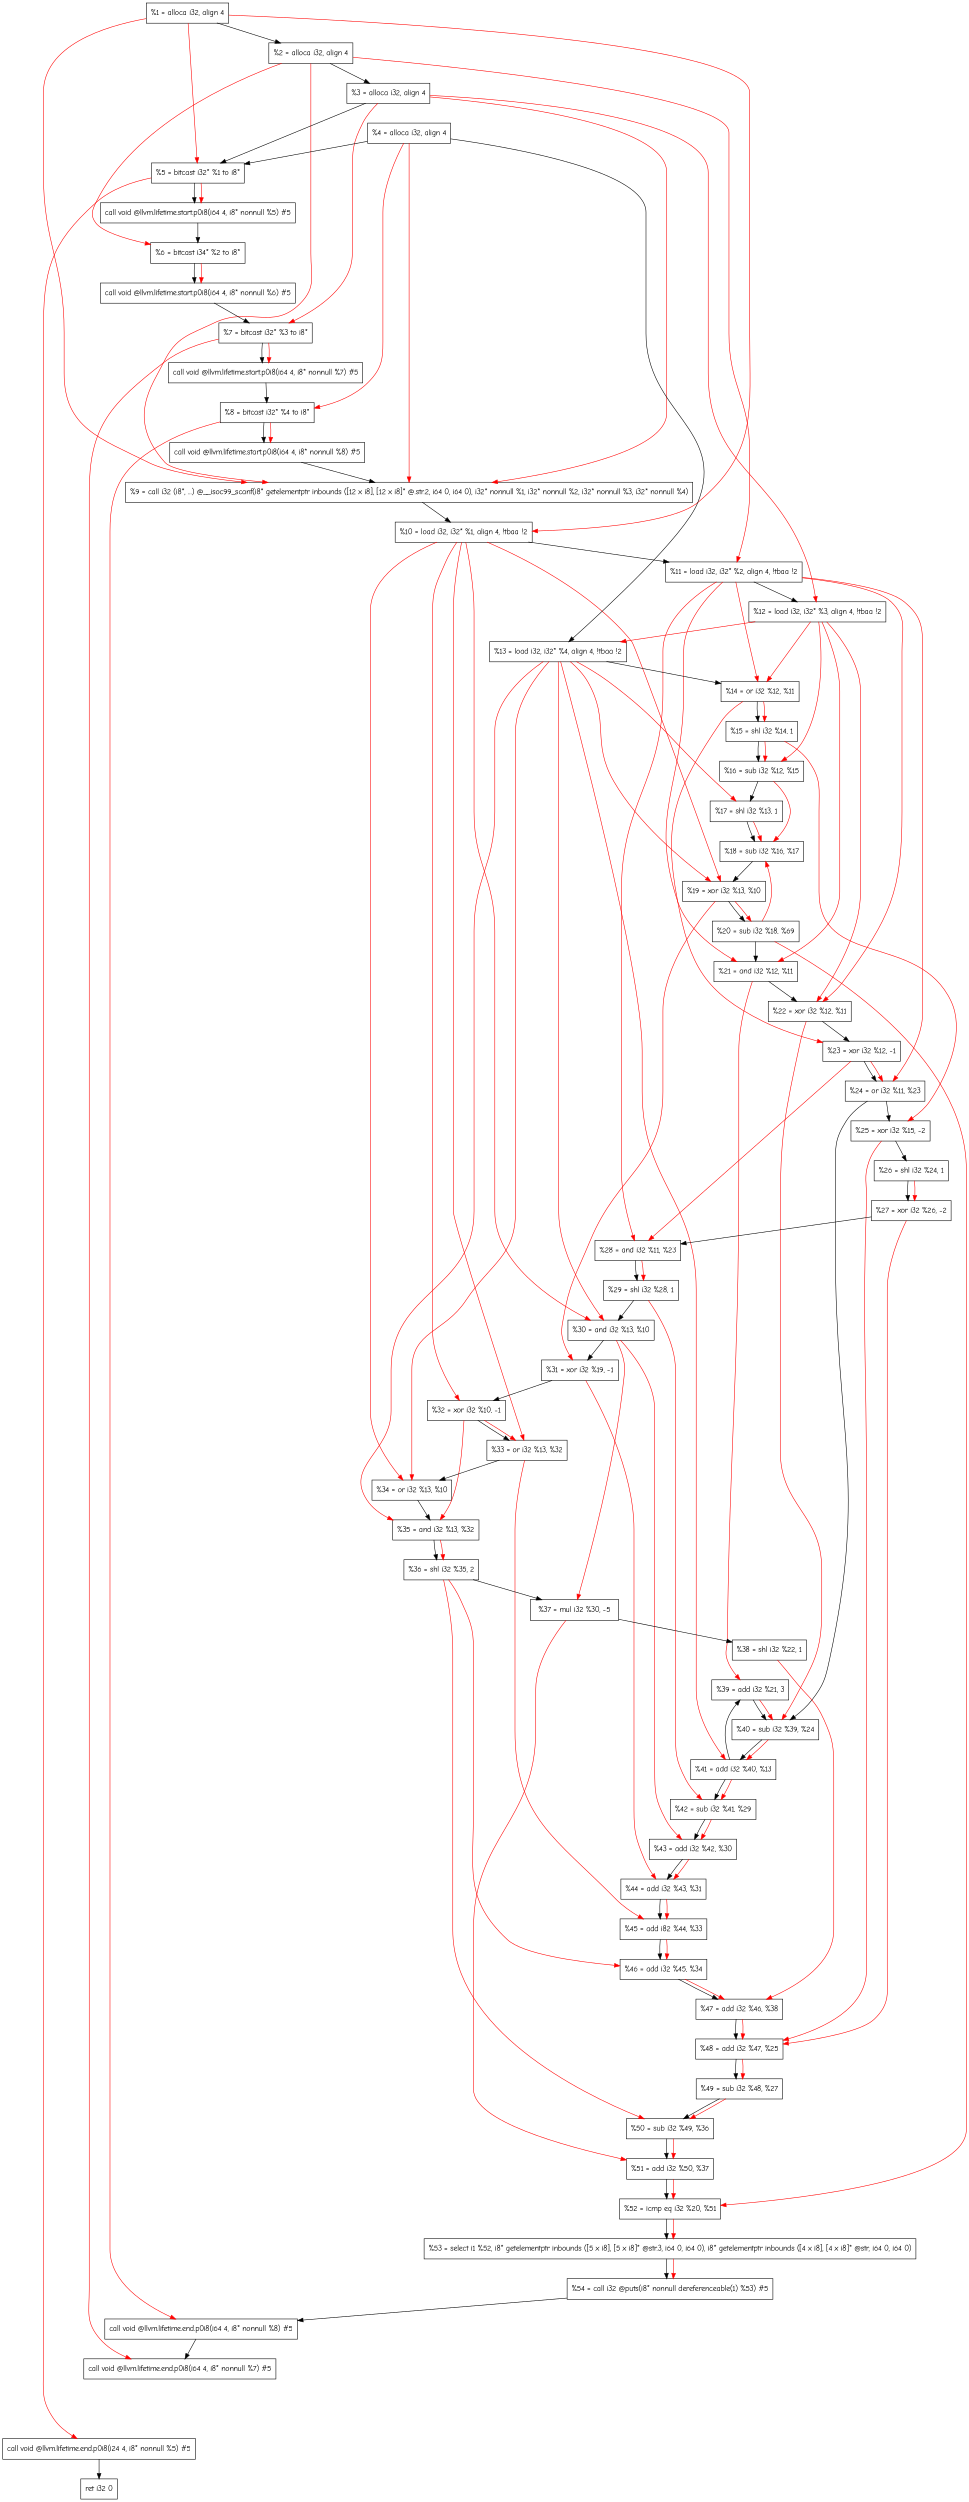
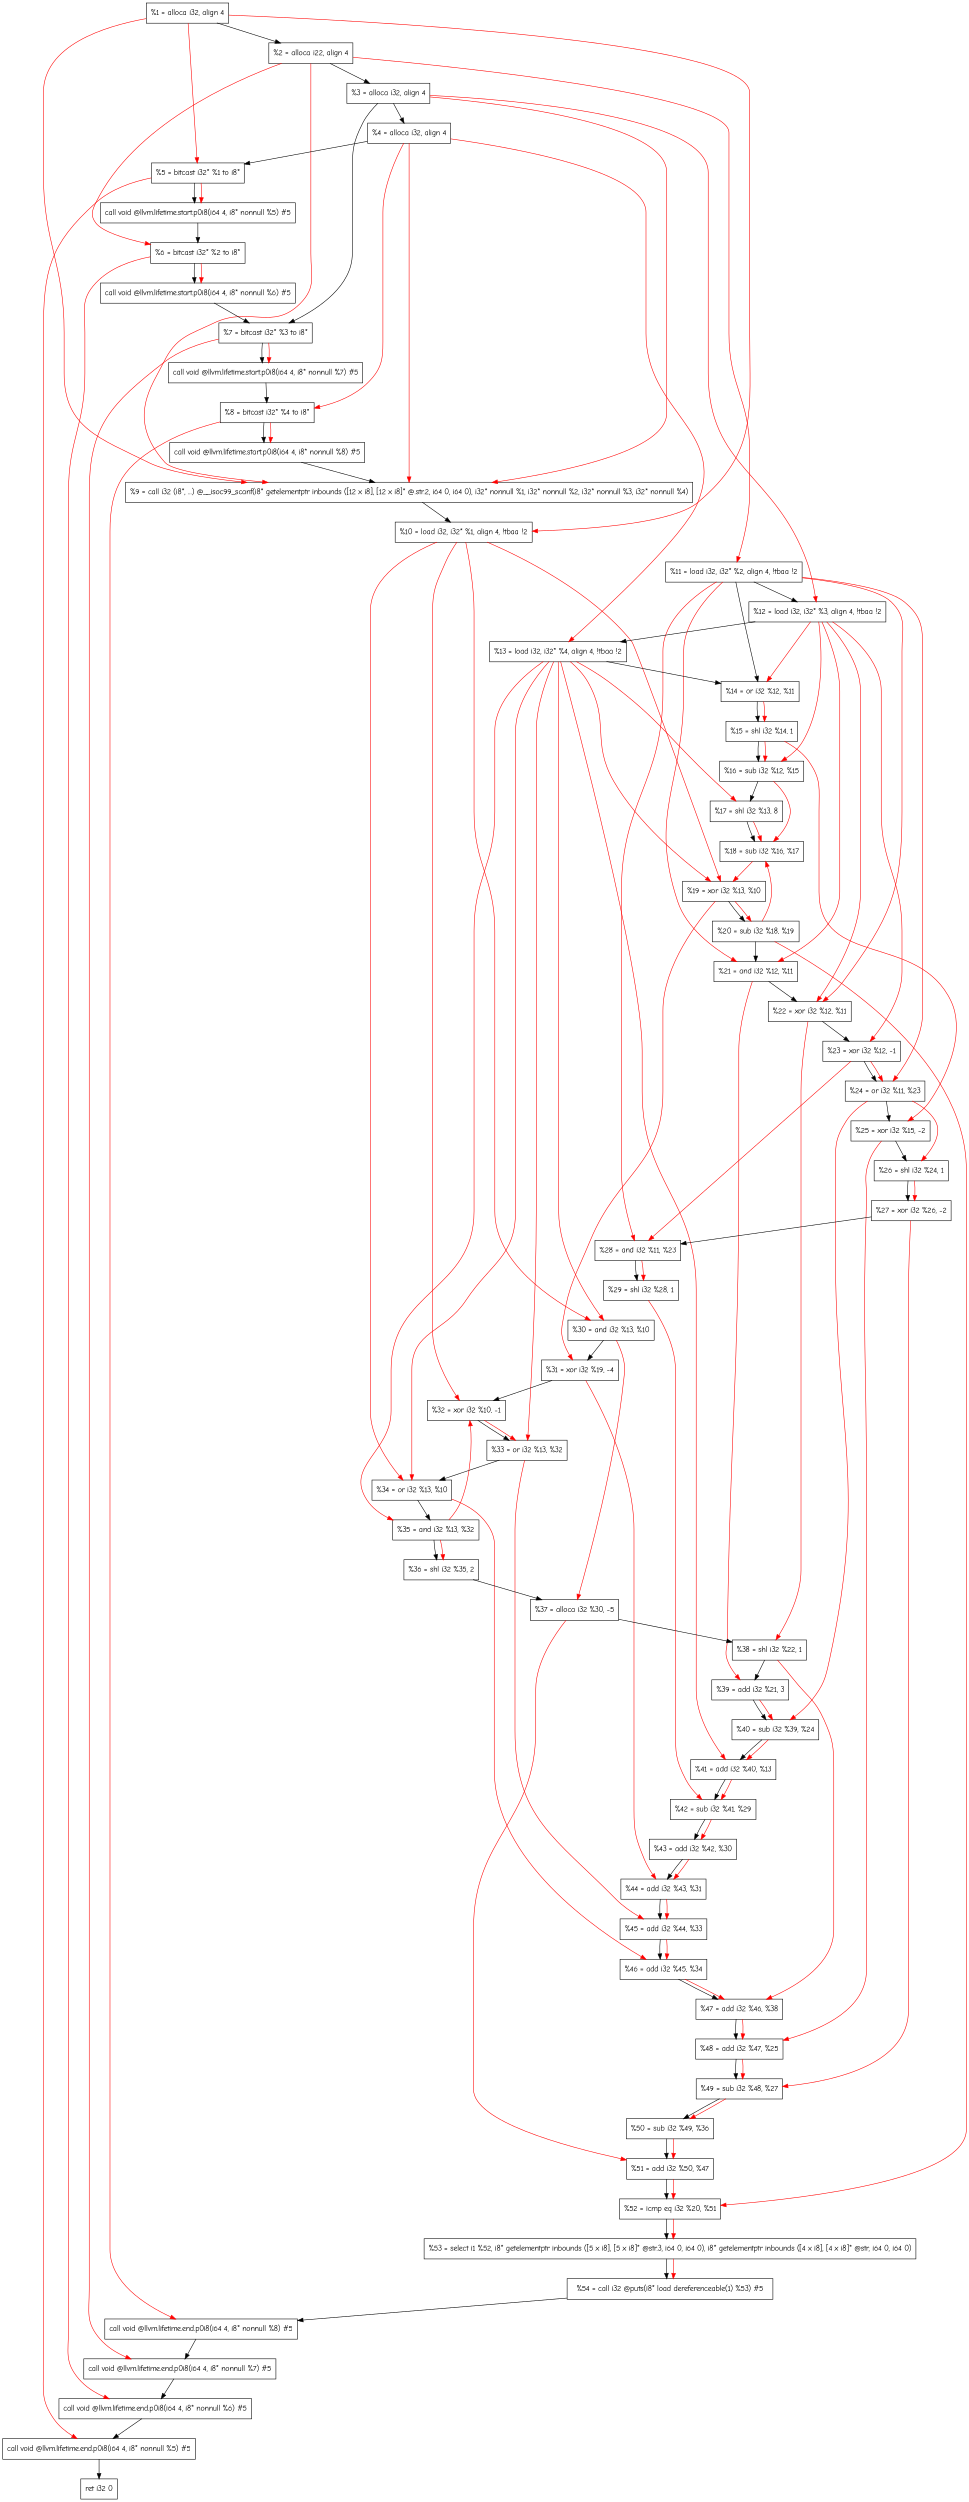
(311, 53) -> (311, 53)
(296, 132) -> (397, 111)
(352, 222) -> (352, 222)
(198, 253) -> (198, 253)
(648, 349) -> (648, 349)
(596, 552) -> none
(746, 629) -> (746, 629)
(694, 631) -> (694, 631)
(746, 811) -> (746, 811)
(745, 869) -> (745, 869)
(681, 918) -> (882, 825)
(756, 931) -> (756, 931)
(453, 993) -> (536, 1047)
none -> (937, 1125)
(628, 1308) -> none
(580, 1370) -> (580, 1370)
(780, 1376) -> (801, 1330)
(843, 1409) -> (843, 1409)
(459, 1469) -> (468, 1475)
(655, 1586) -> none
(574, 1610) -> (574, 1610)
(887, 1665) -> (909, 1693)
(725, 1731) -> (761, 1668)
(473, 1818) -> (494, 1748)
(453, 1894) -> none
(663, 1929) -> (663, 1929)
(670, 2169) -> (670, 2169)
(670, 2289) -> (670, 2289)
none -> (155, 2409)
(99, 2449) -> (99, 2449)
